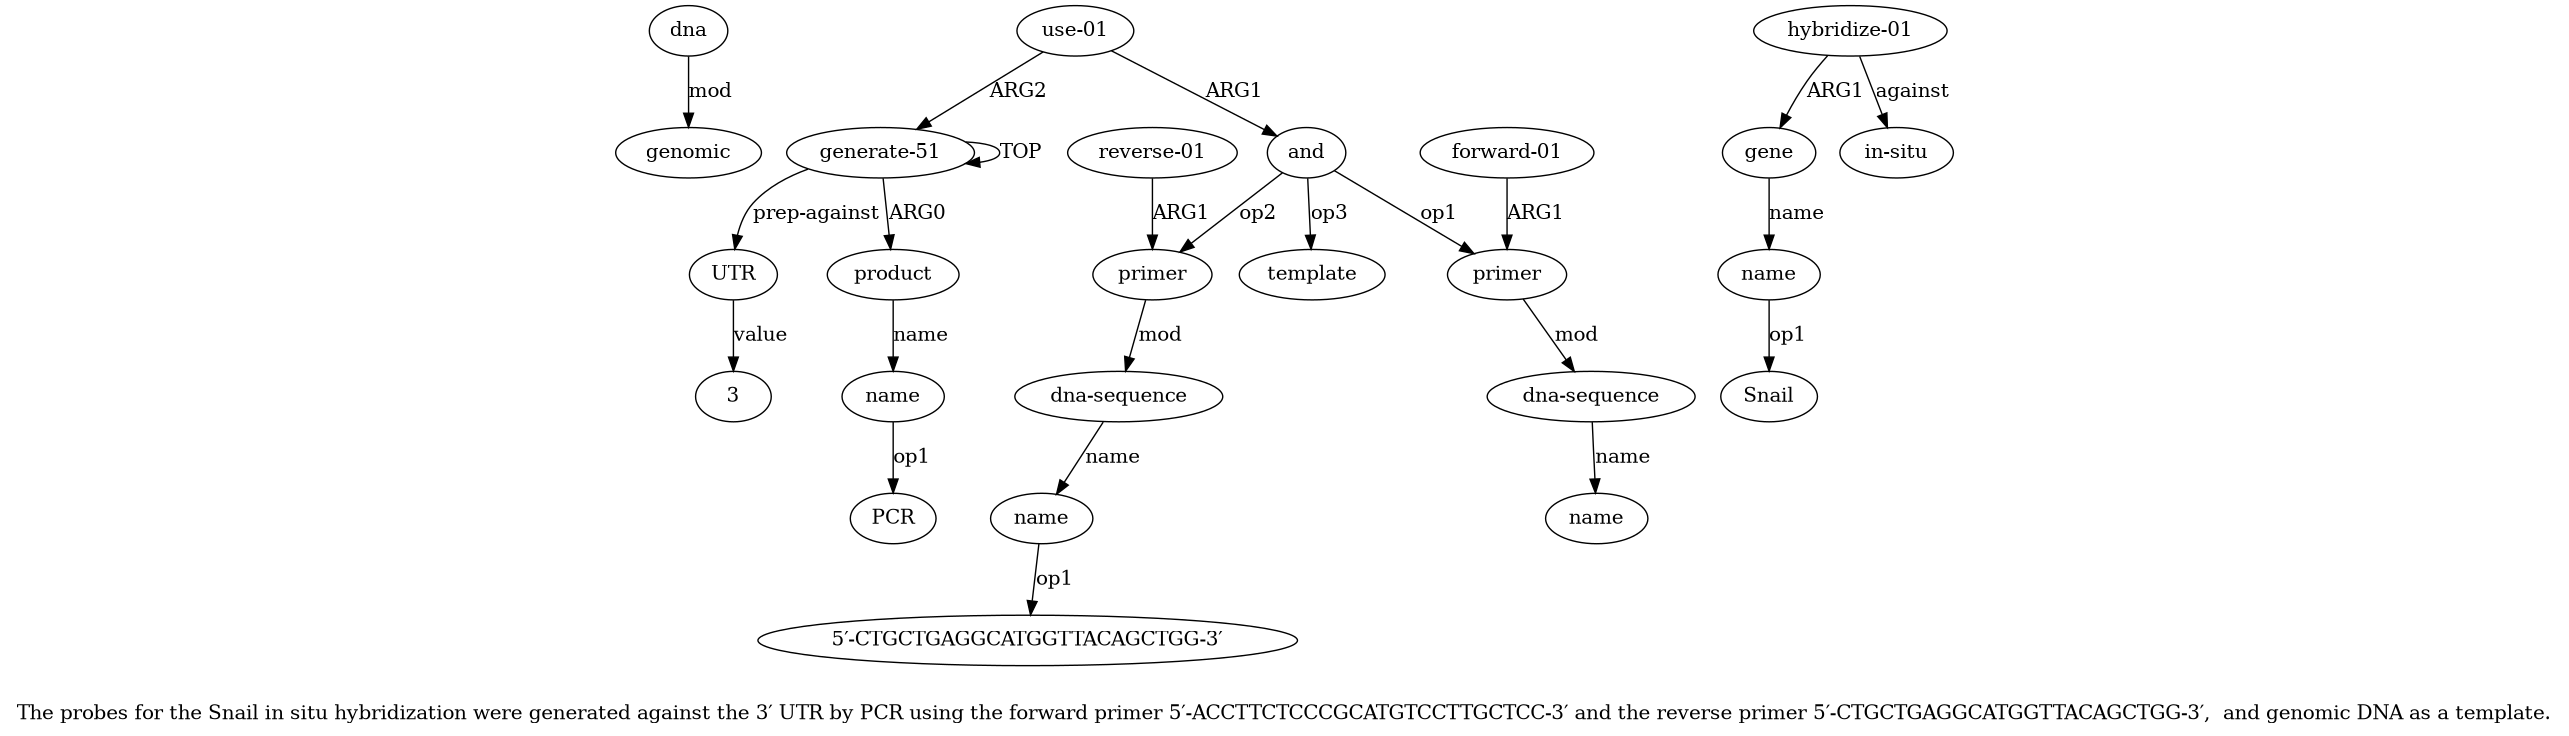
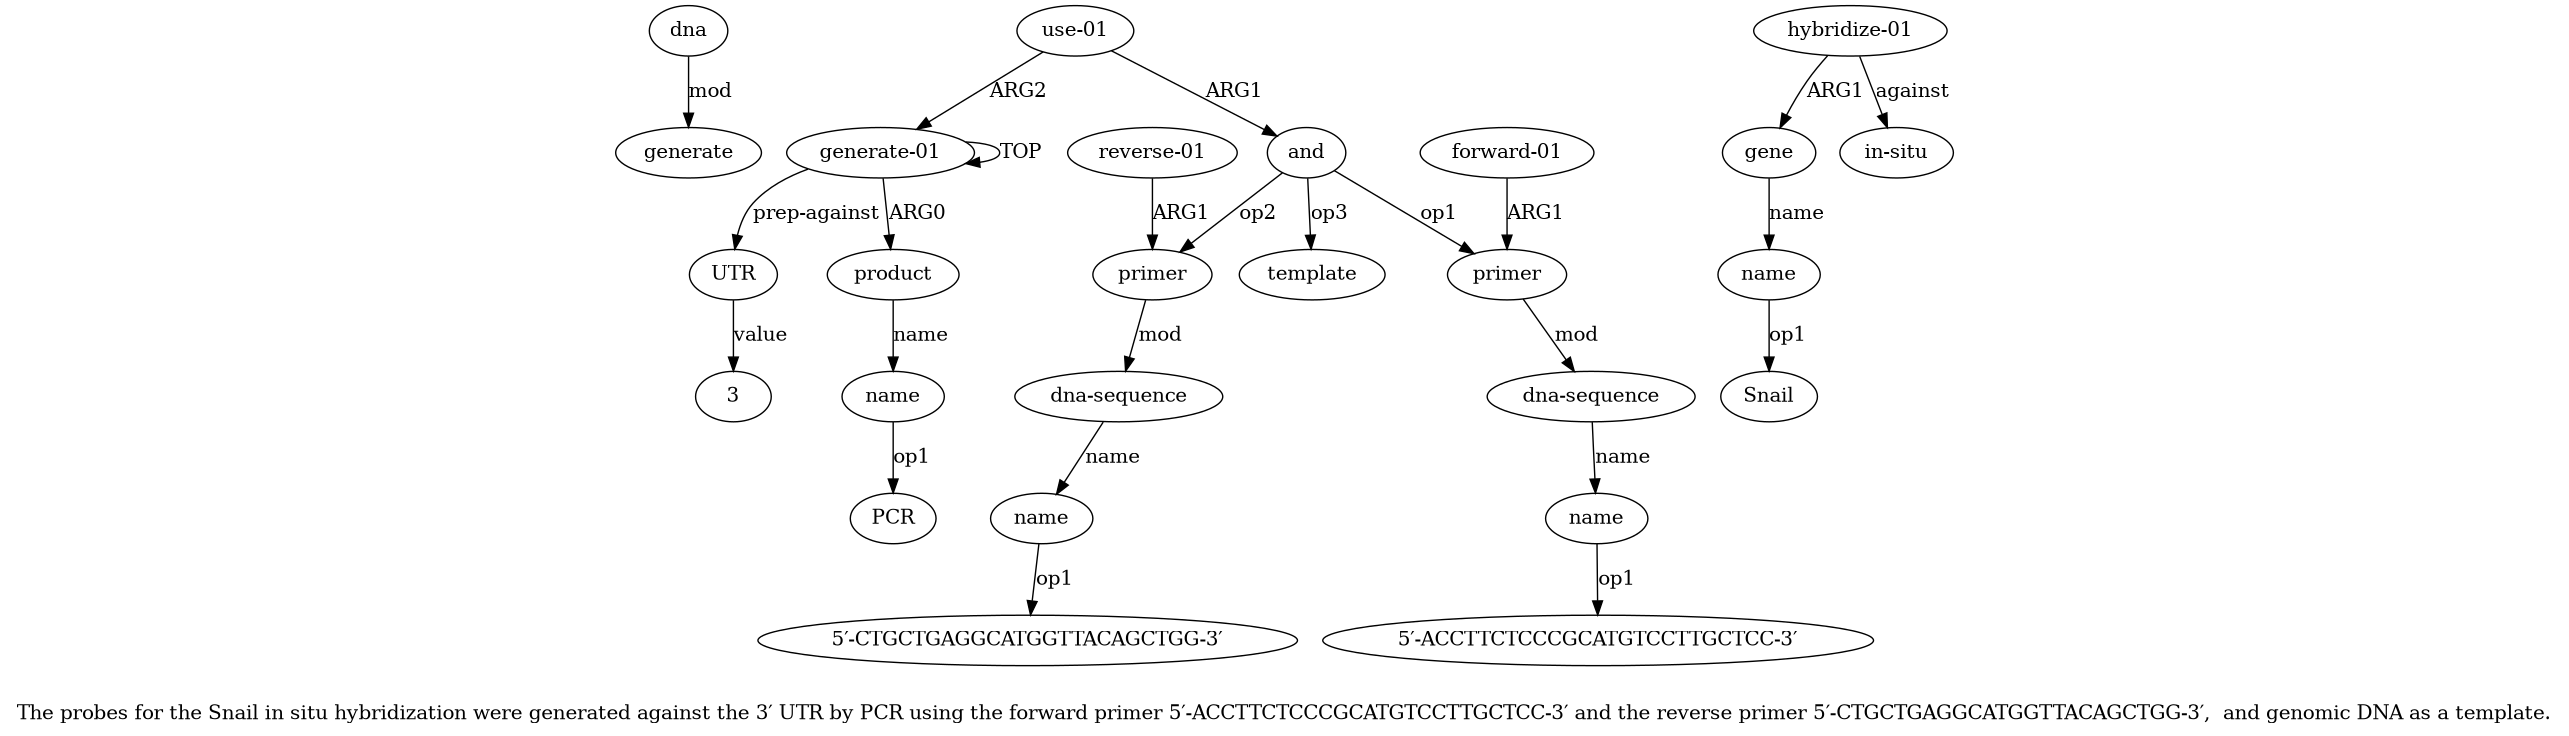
(689, 153) -> (689, 153)
(881, 153) -> (881, 153)
none -> (1598, 640)
